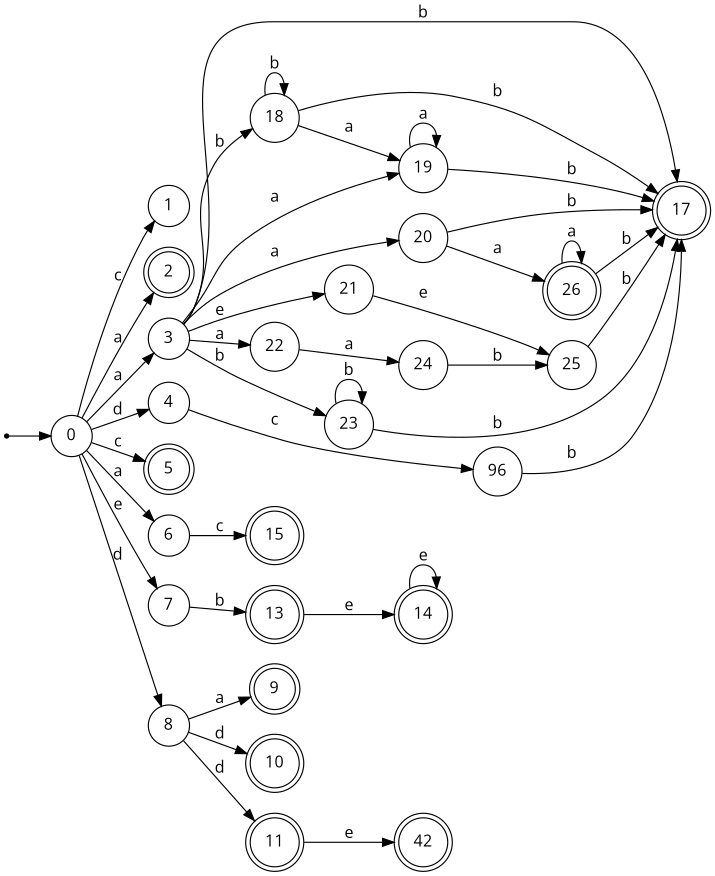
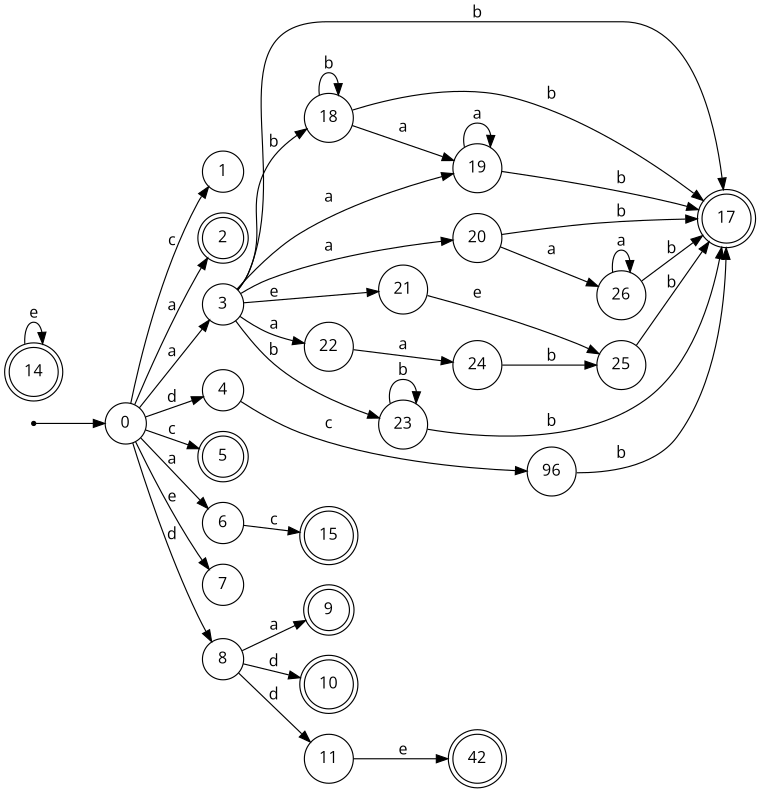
(572, 291) -> (621, 295)
(275, 615) -> none
(275, 842) -> (329, 759)
